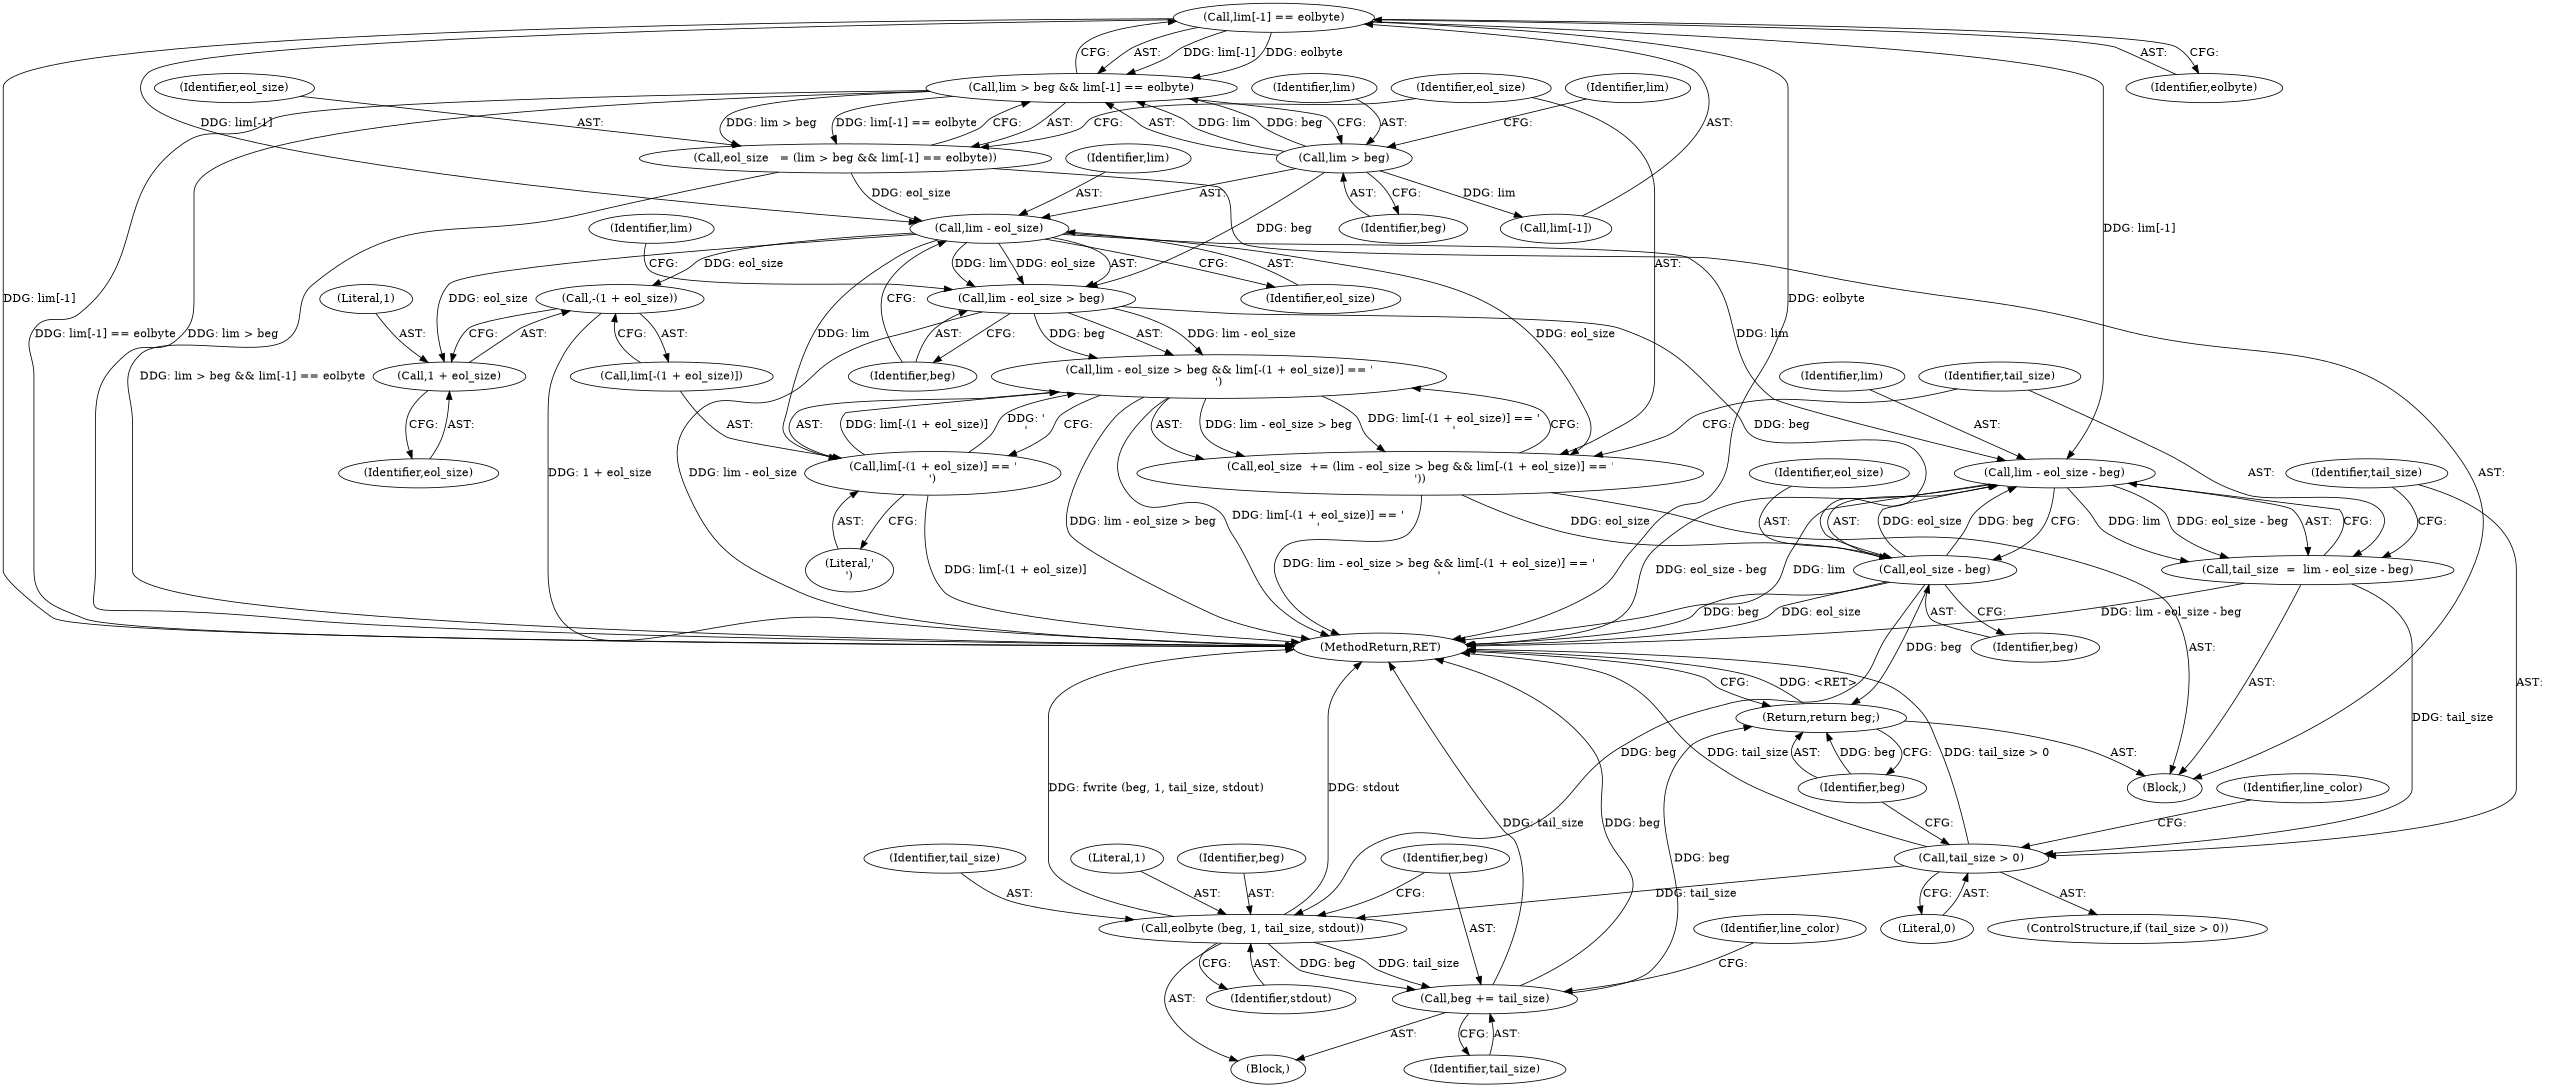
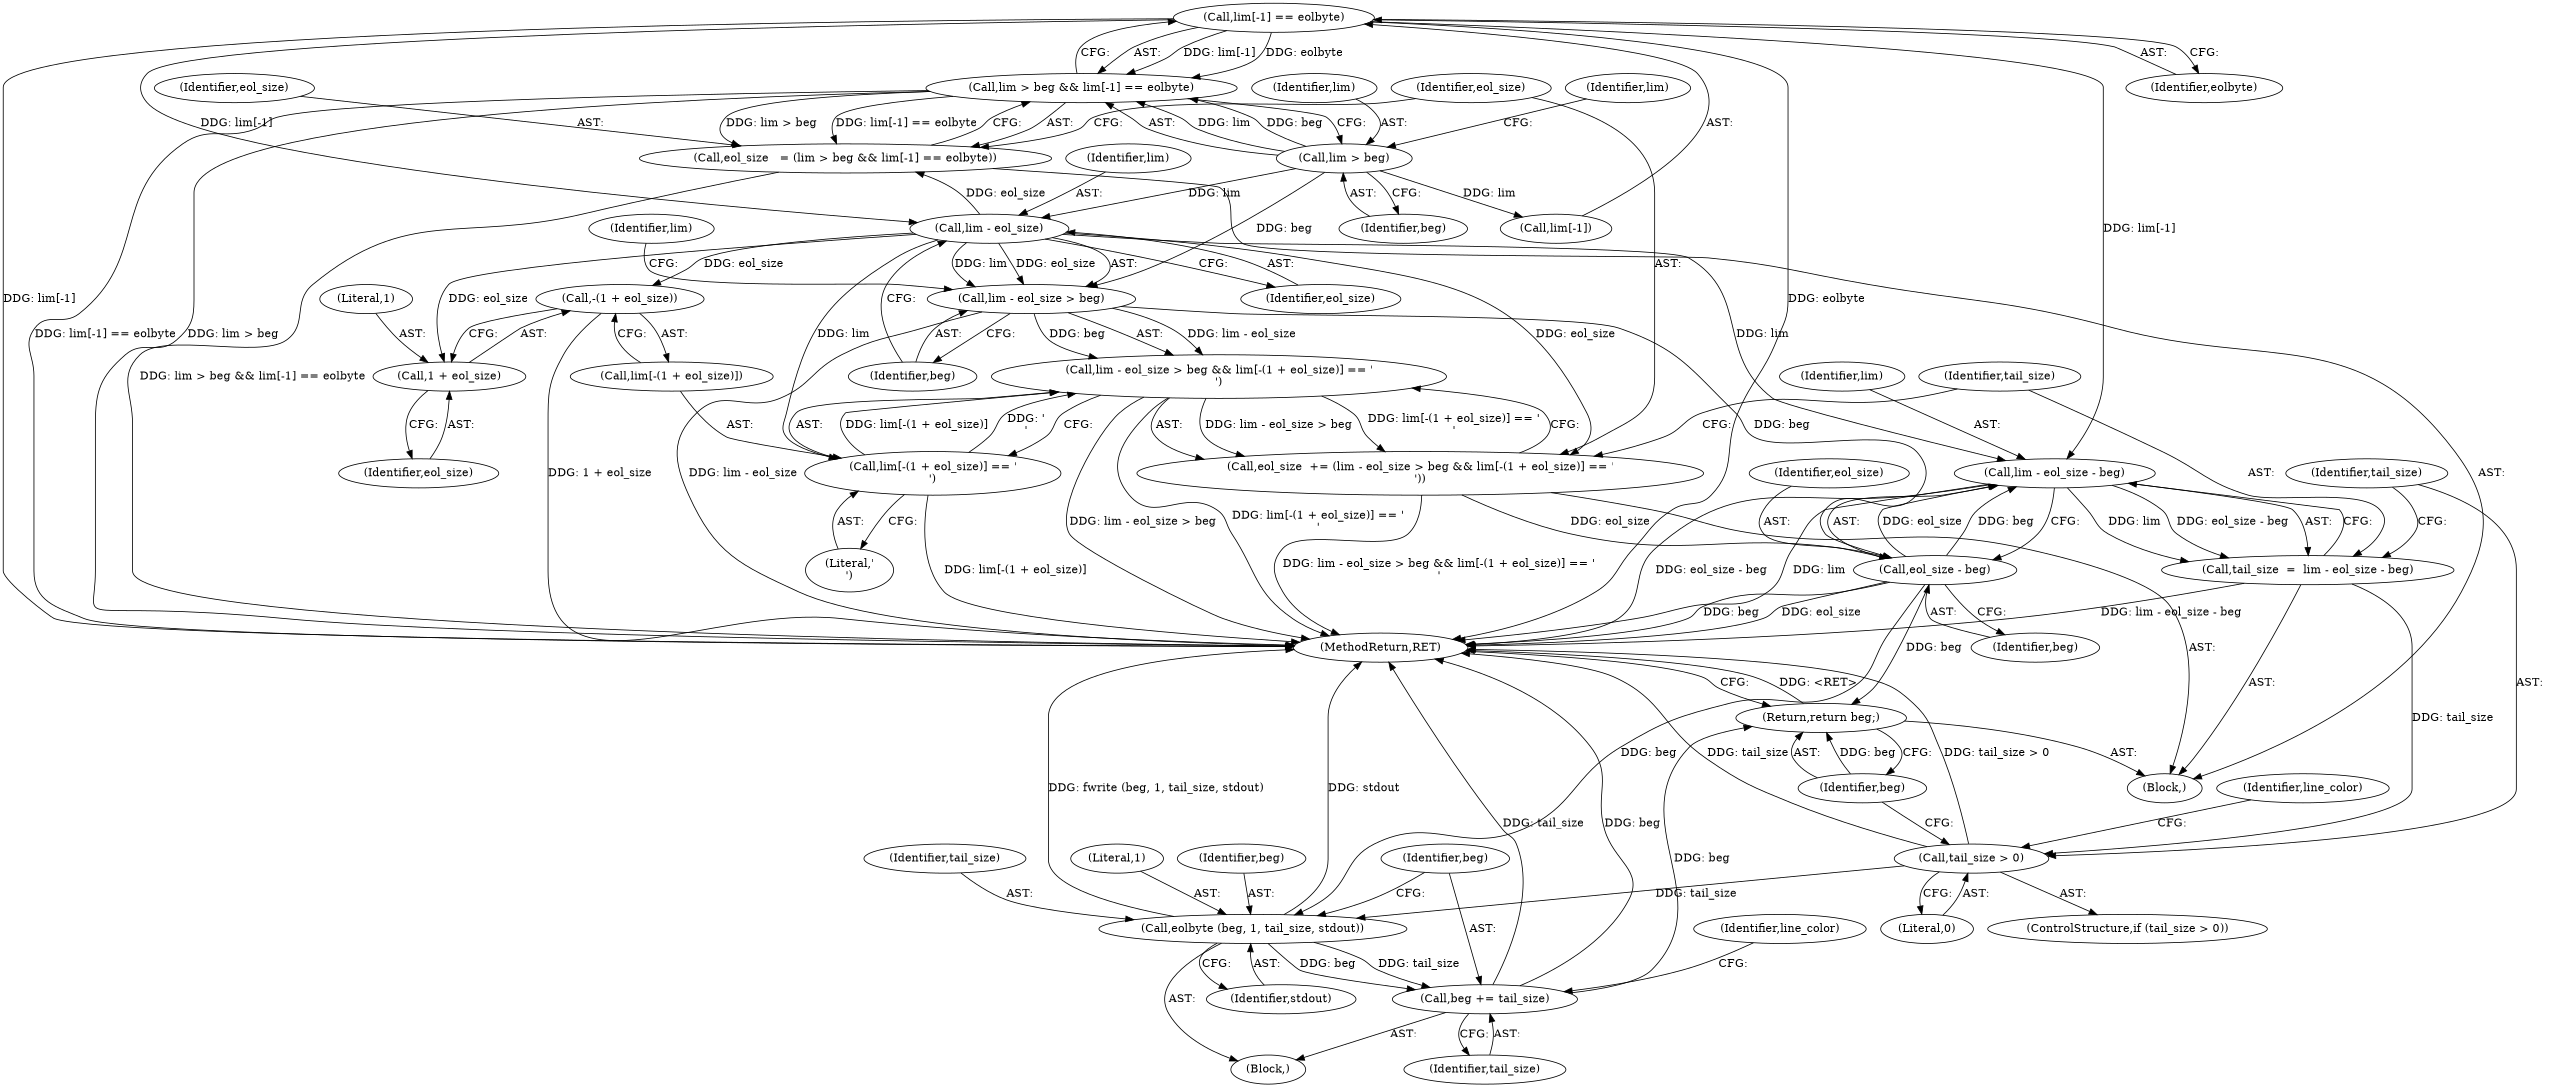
(1215, 194) -> (1215, 194)
(877, 203) -> (955, 190)
